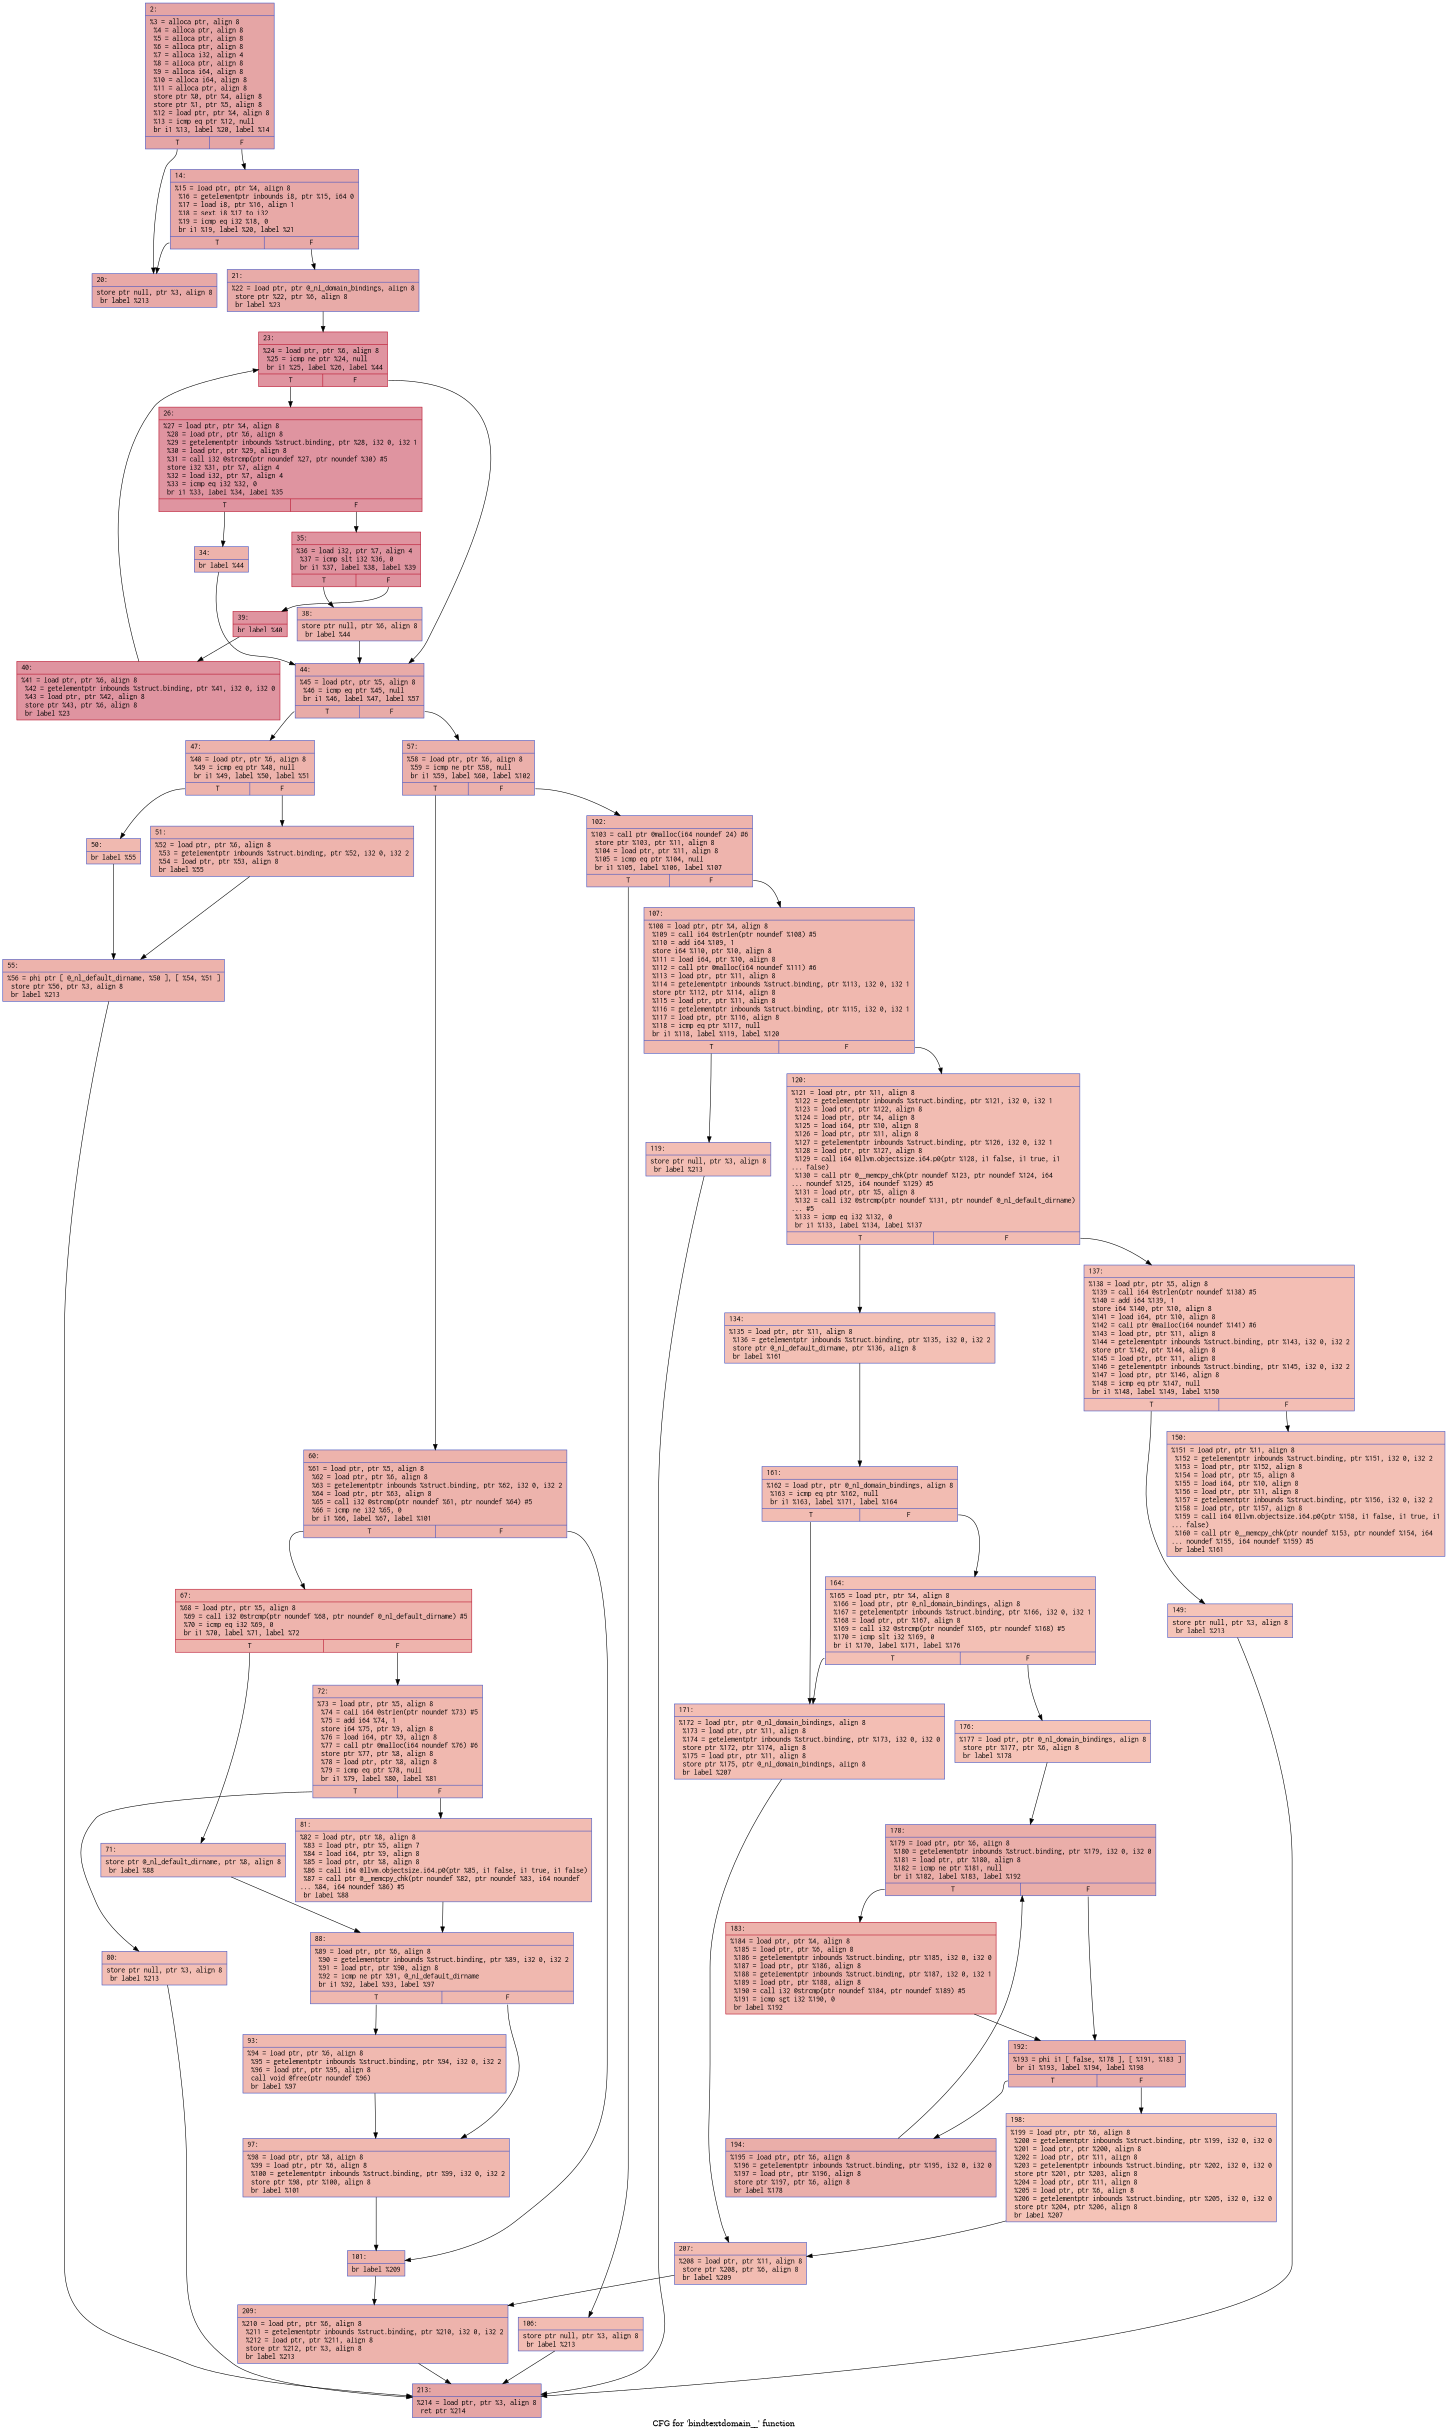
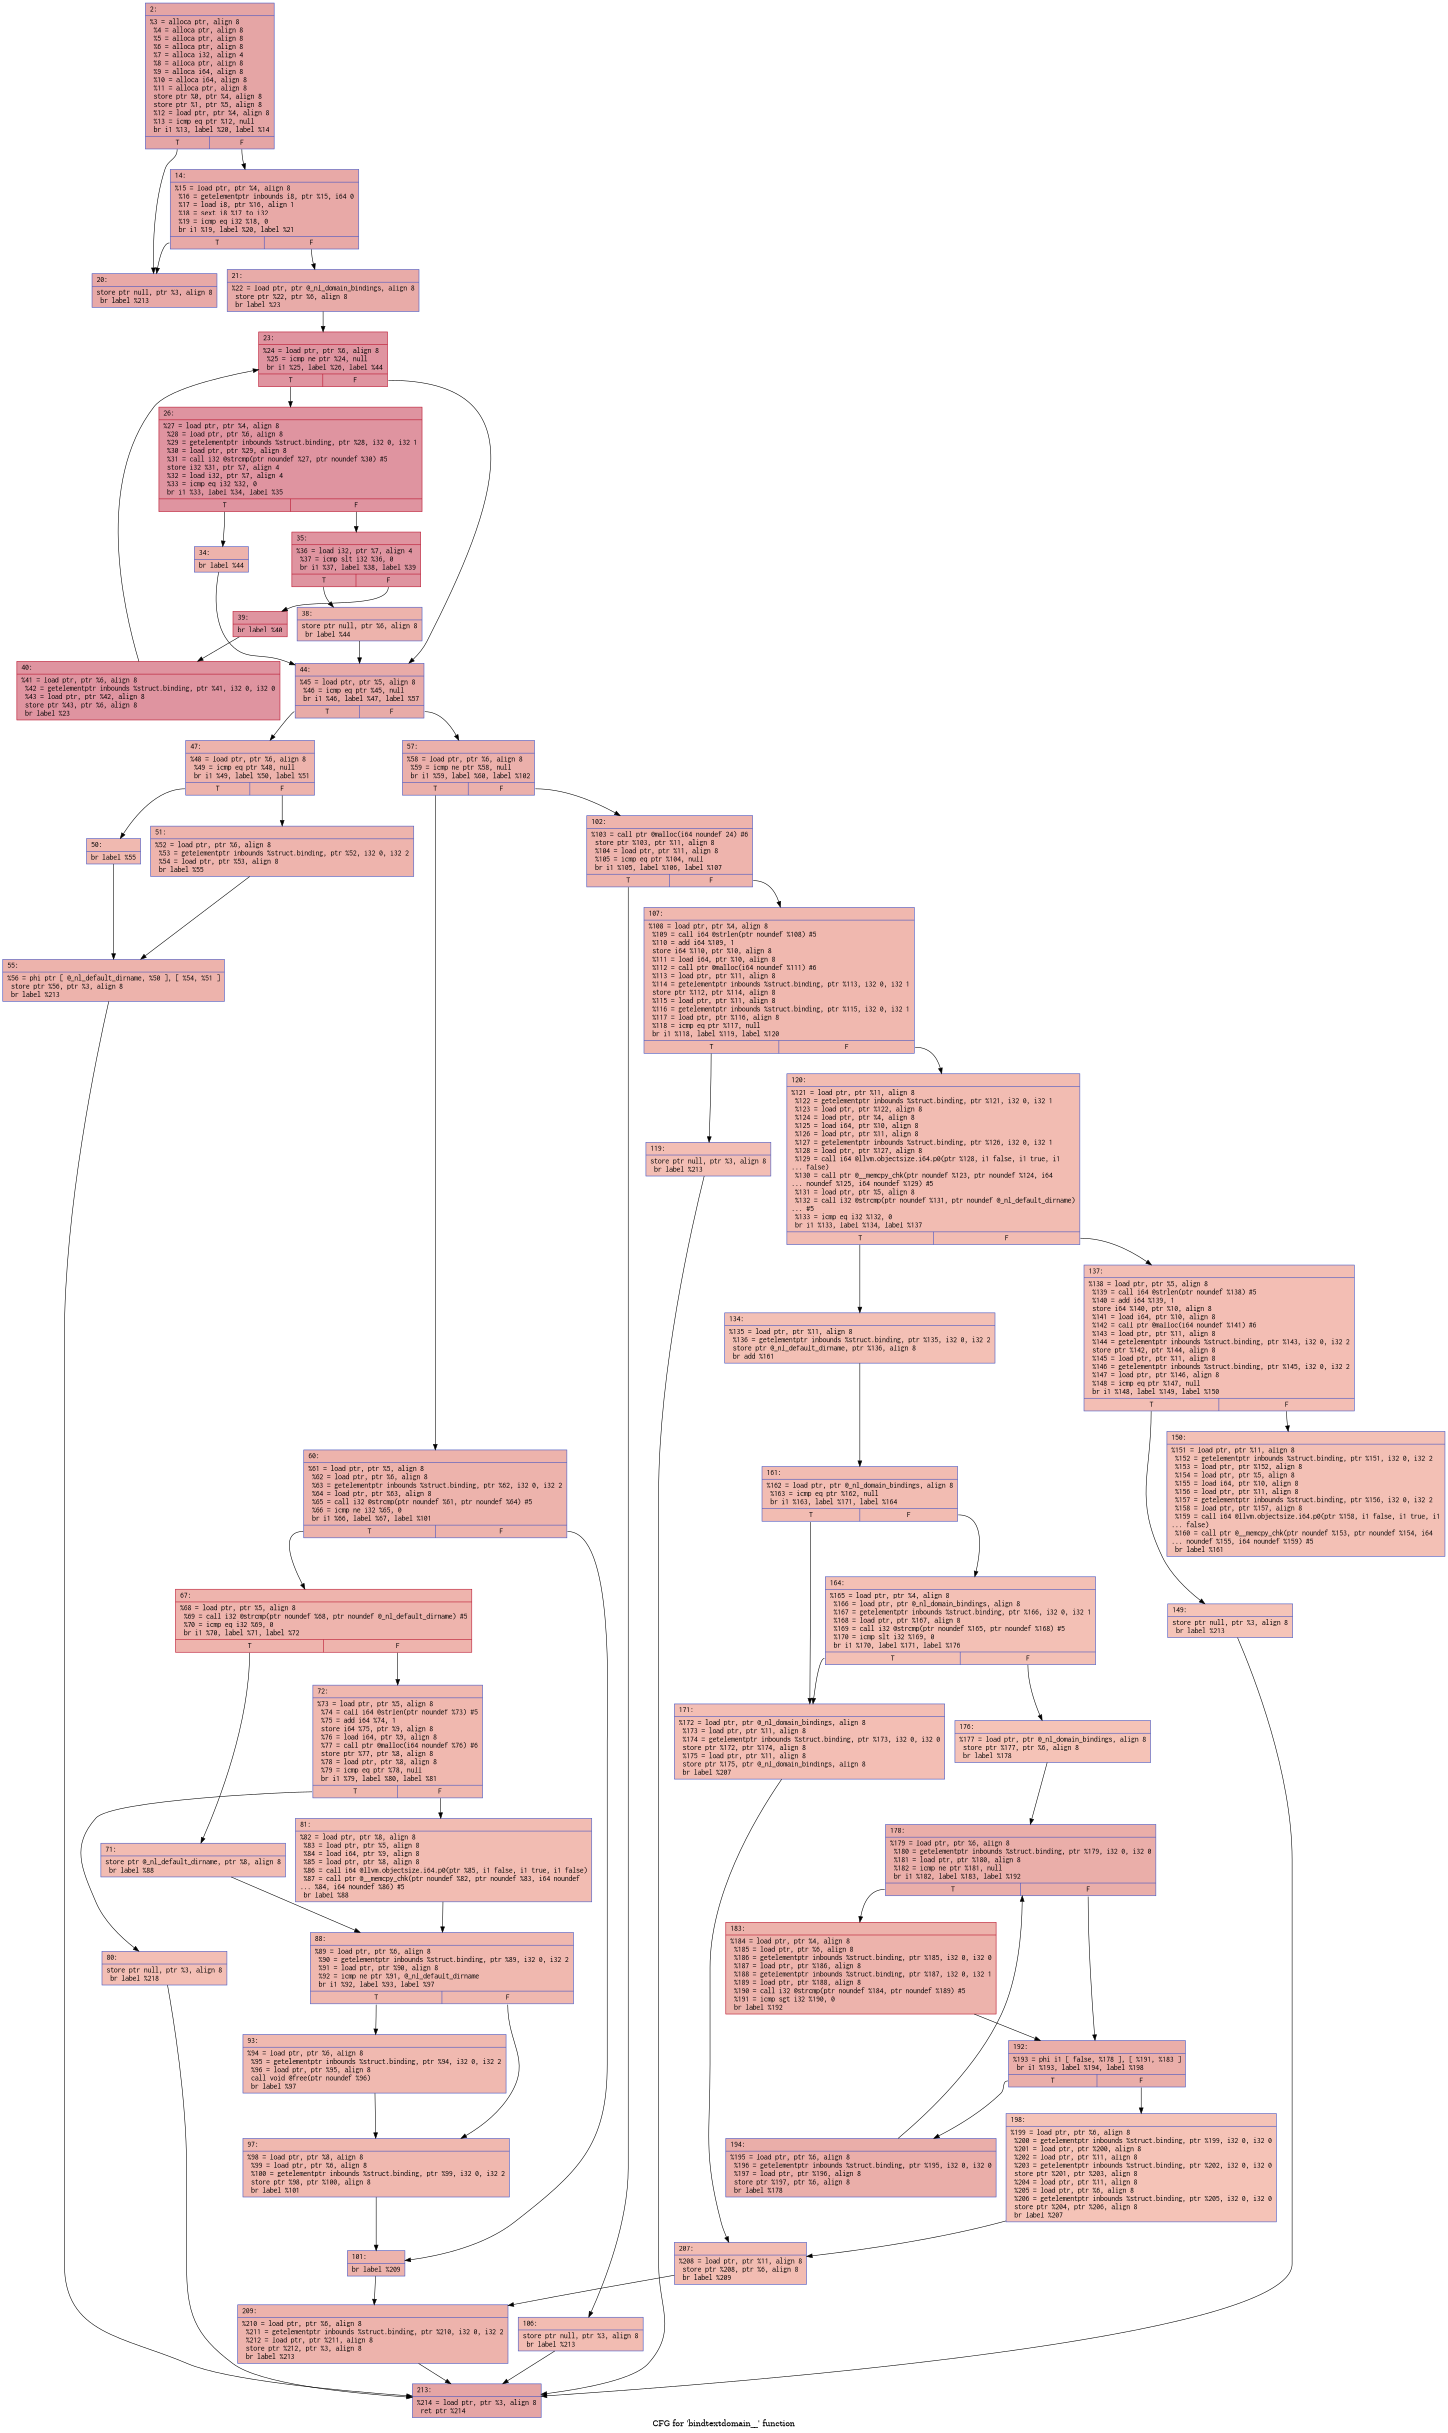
(755, 1357) -> (752, 1357)
(360, 1845) -> (360, 1845)
(133, 1978) -> (133, 1978)
